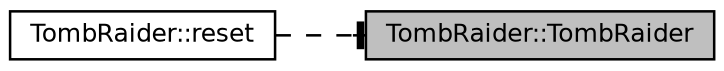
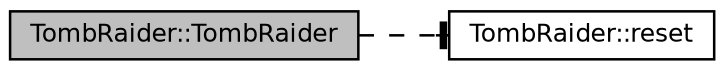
(314, 35) -> (397, 35)
